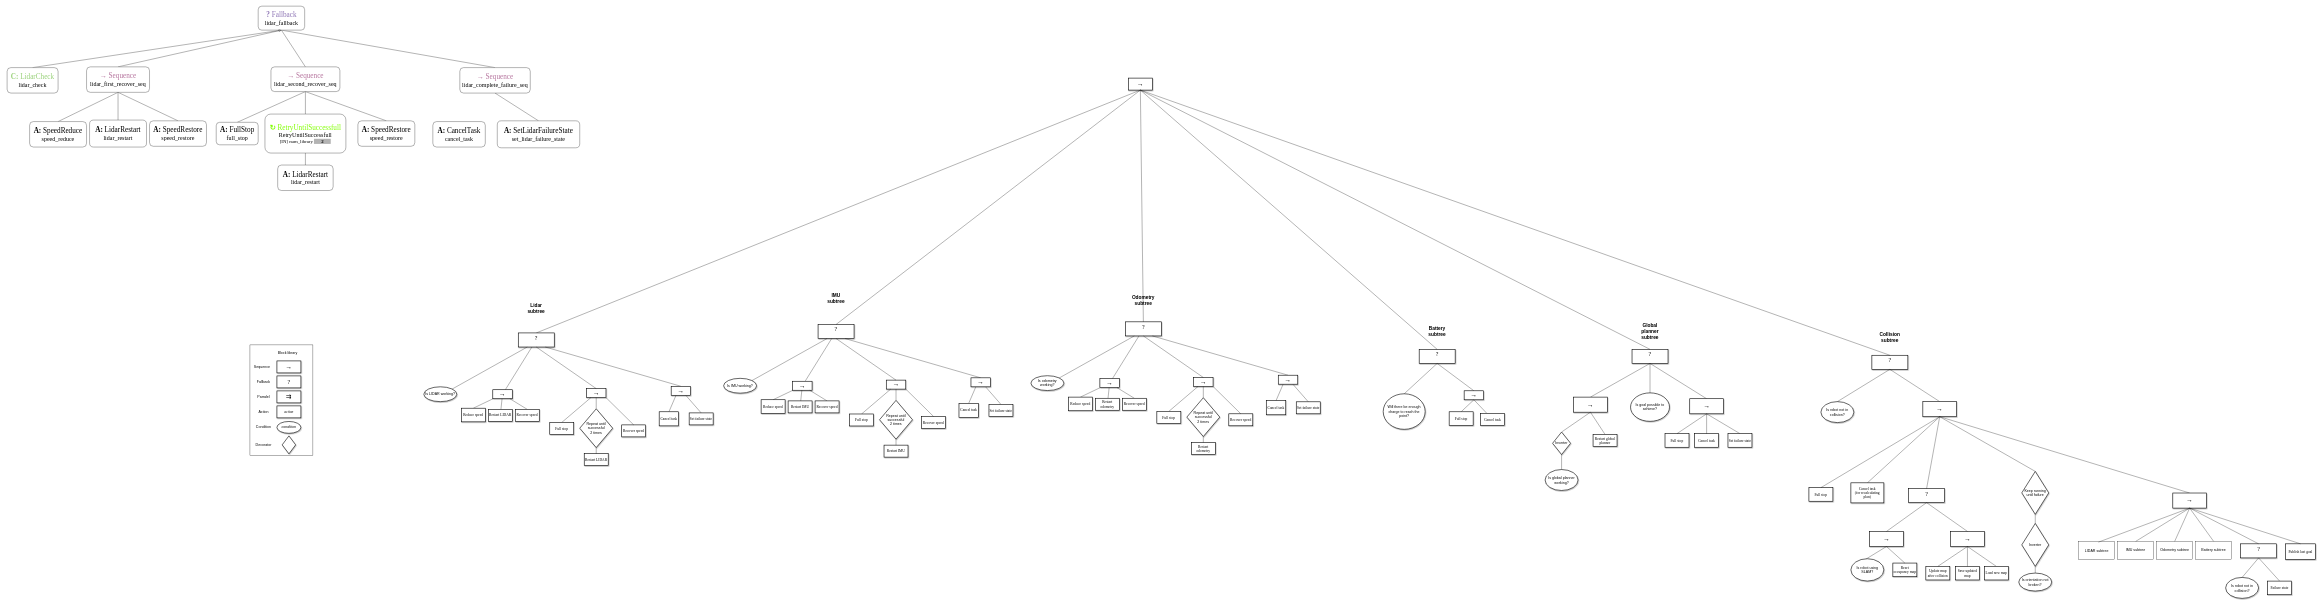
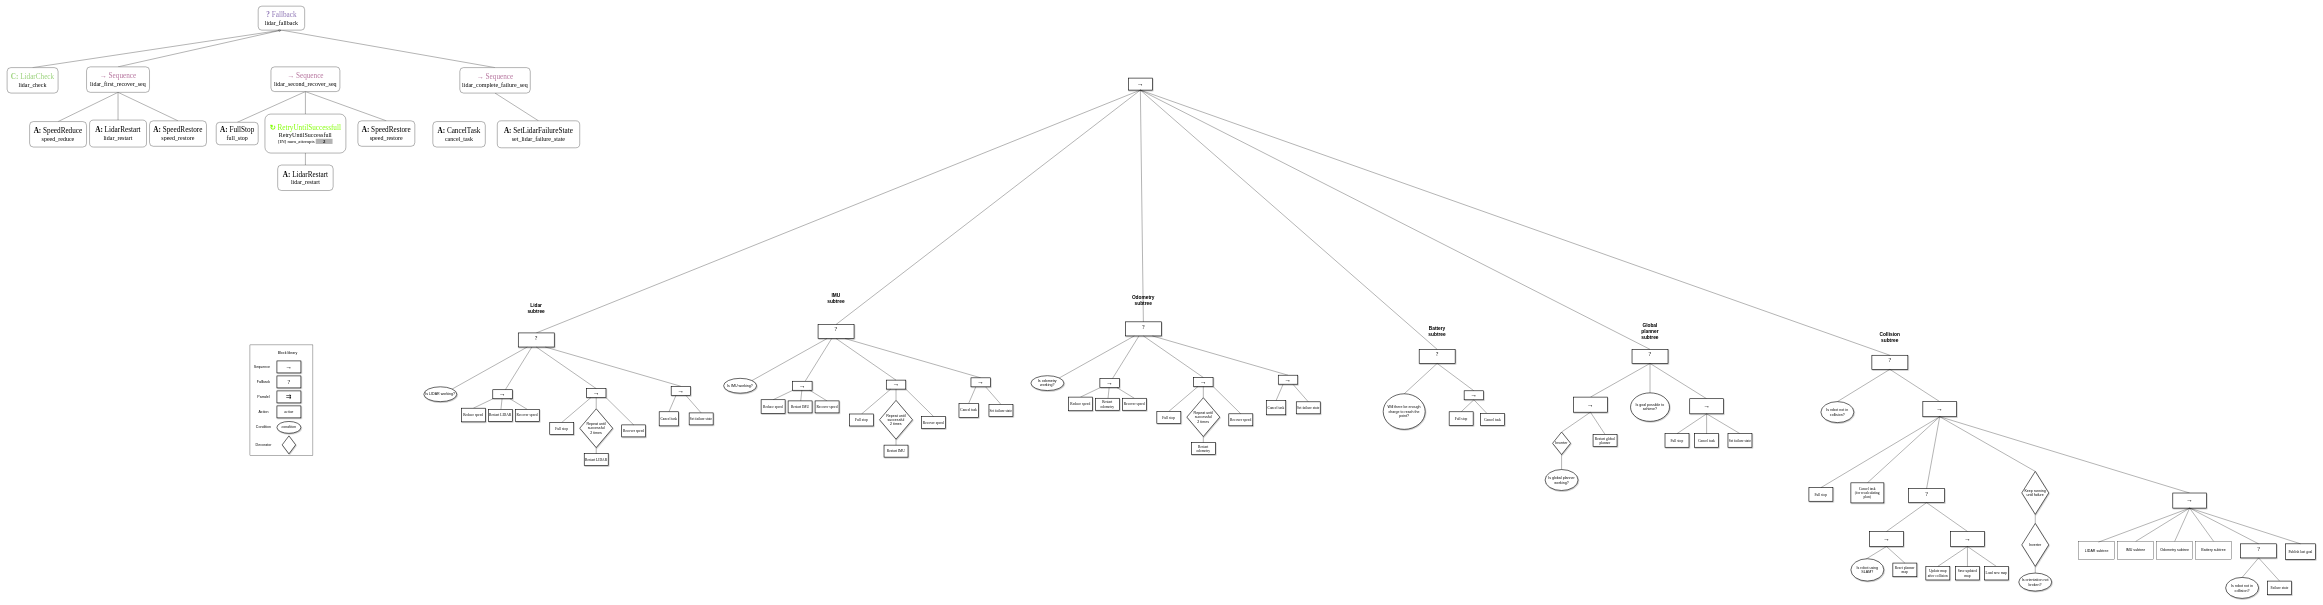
(293, 49) -> none
(305, 134) -> (305, 134)
(1905, 570) -> (1905, 570)
